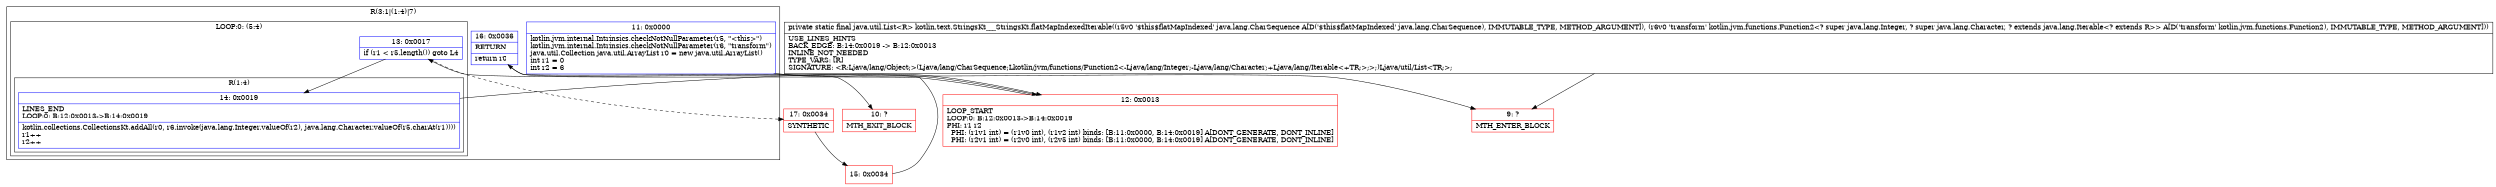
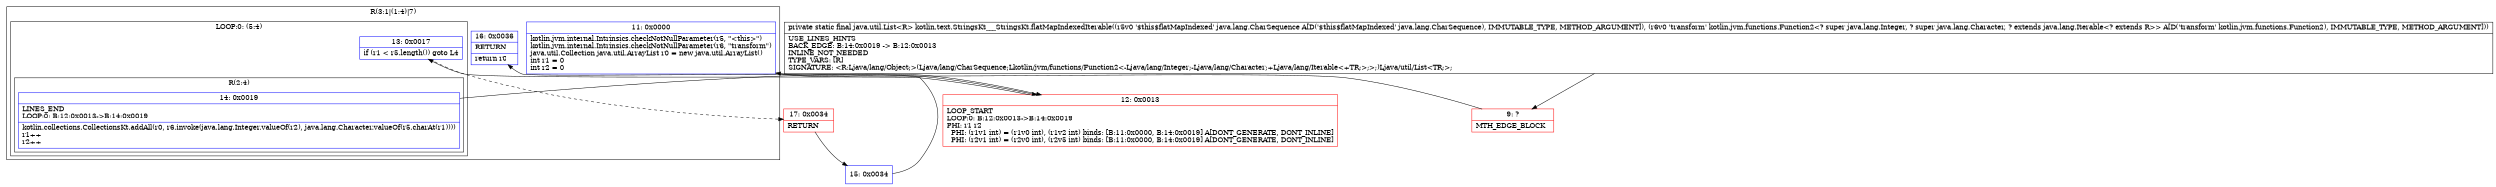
(547, 68) -> (547, 68)
(349, 74) -> none
(1124, 75) -> (1133, 75)
(239, 83) -> (239, 83)
(879, 120) -> none
(809, 126) -> (803, 126)
(1513, 126) -> (1511, 126)
(869, 175) -> (869, 175)
